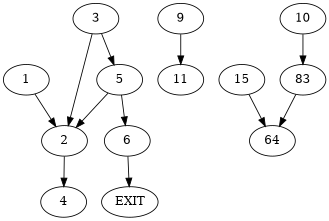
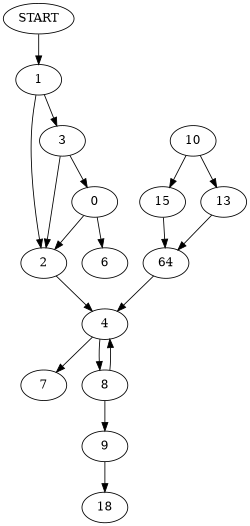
none -> (39, 19)
(120, 80) -> (95, 202)
(181, 80) -> (105, 507)
(303, 80) -> (224, 202)
none -> (49, 106)
none -> (180, 168)
(130, 202) -> none
none -> (139, 291)
none -> (44, 385)
none -> (105, 385)
